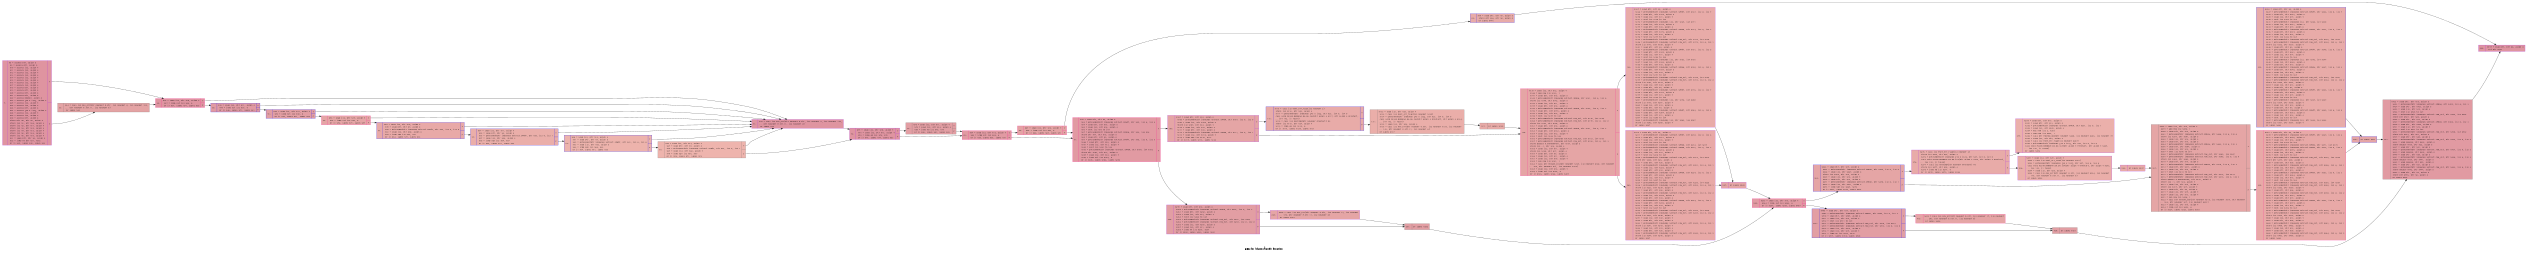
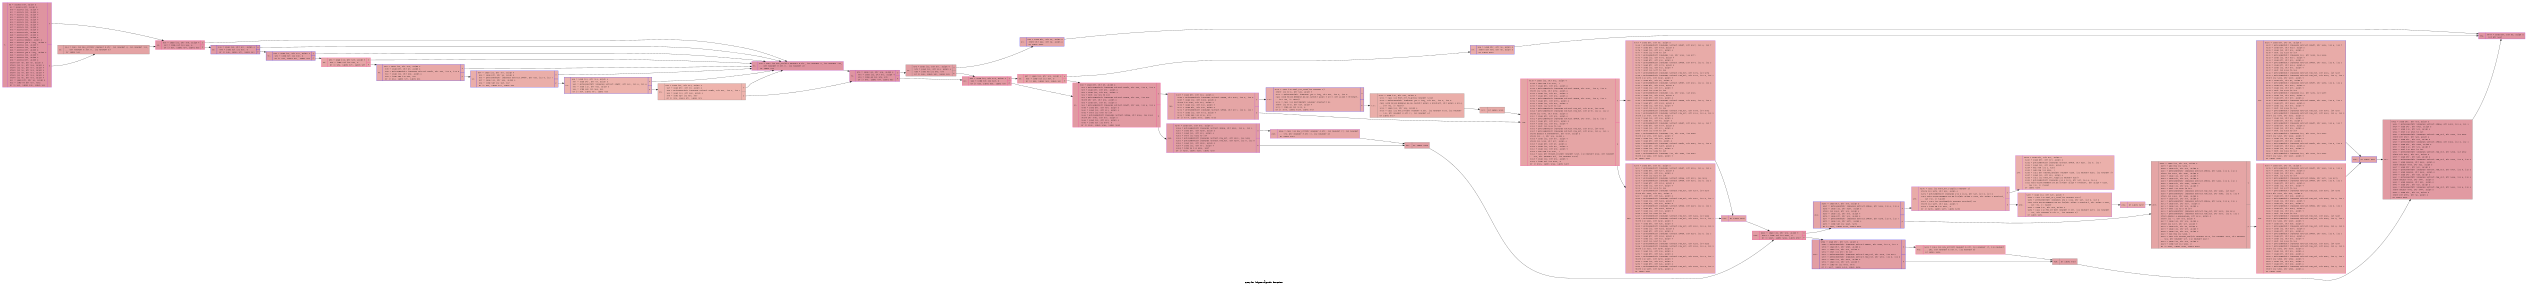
none -> (1042, 42)
